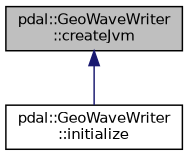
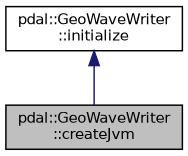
(94, 86) -> (94, 86)
